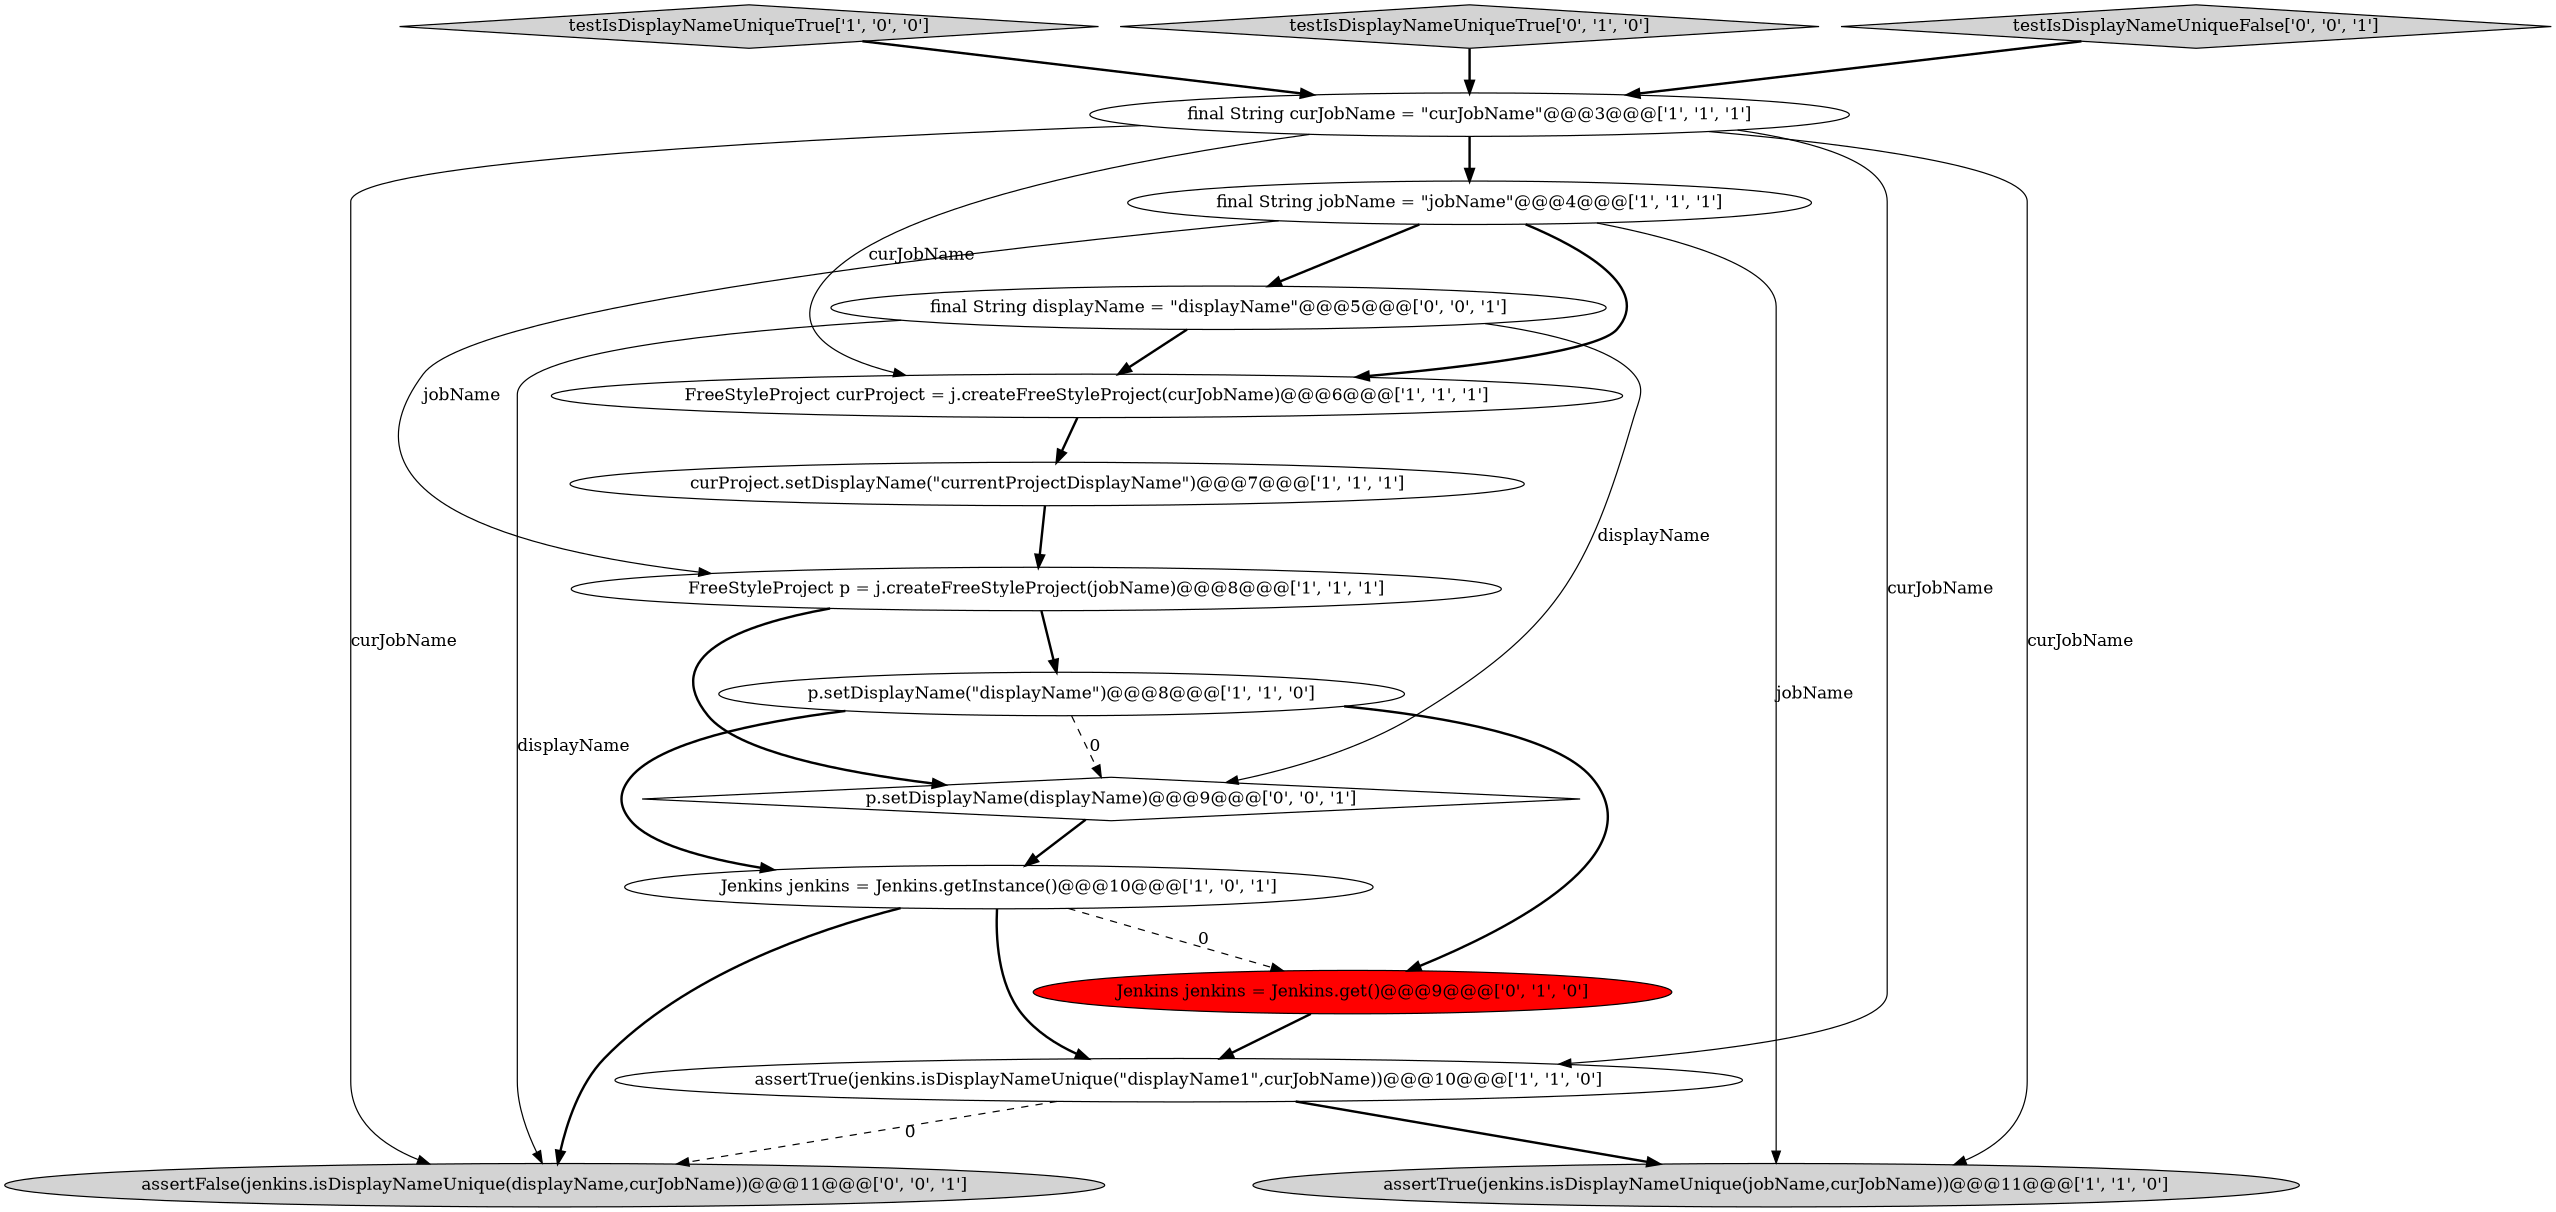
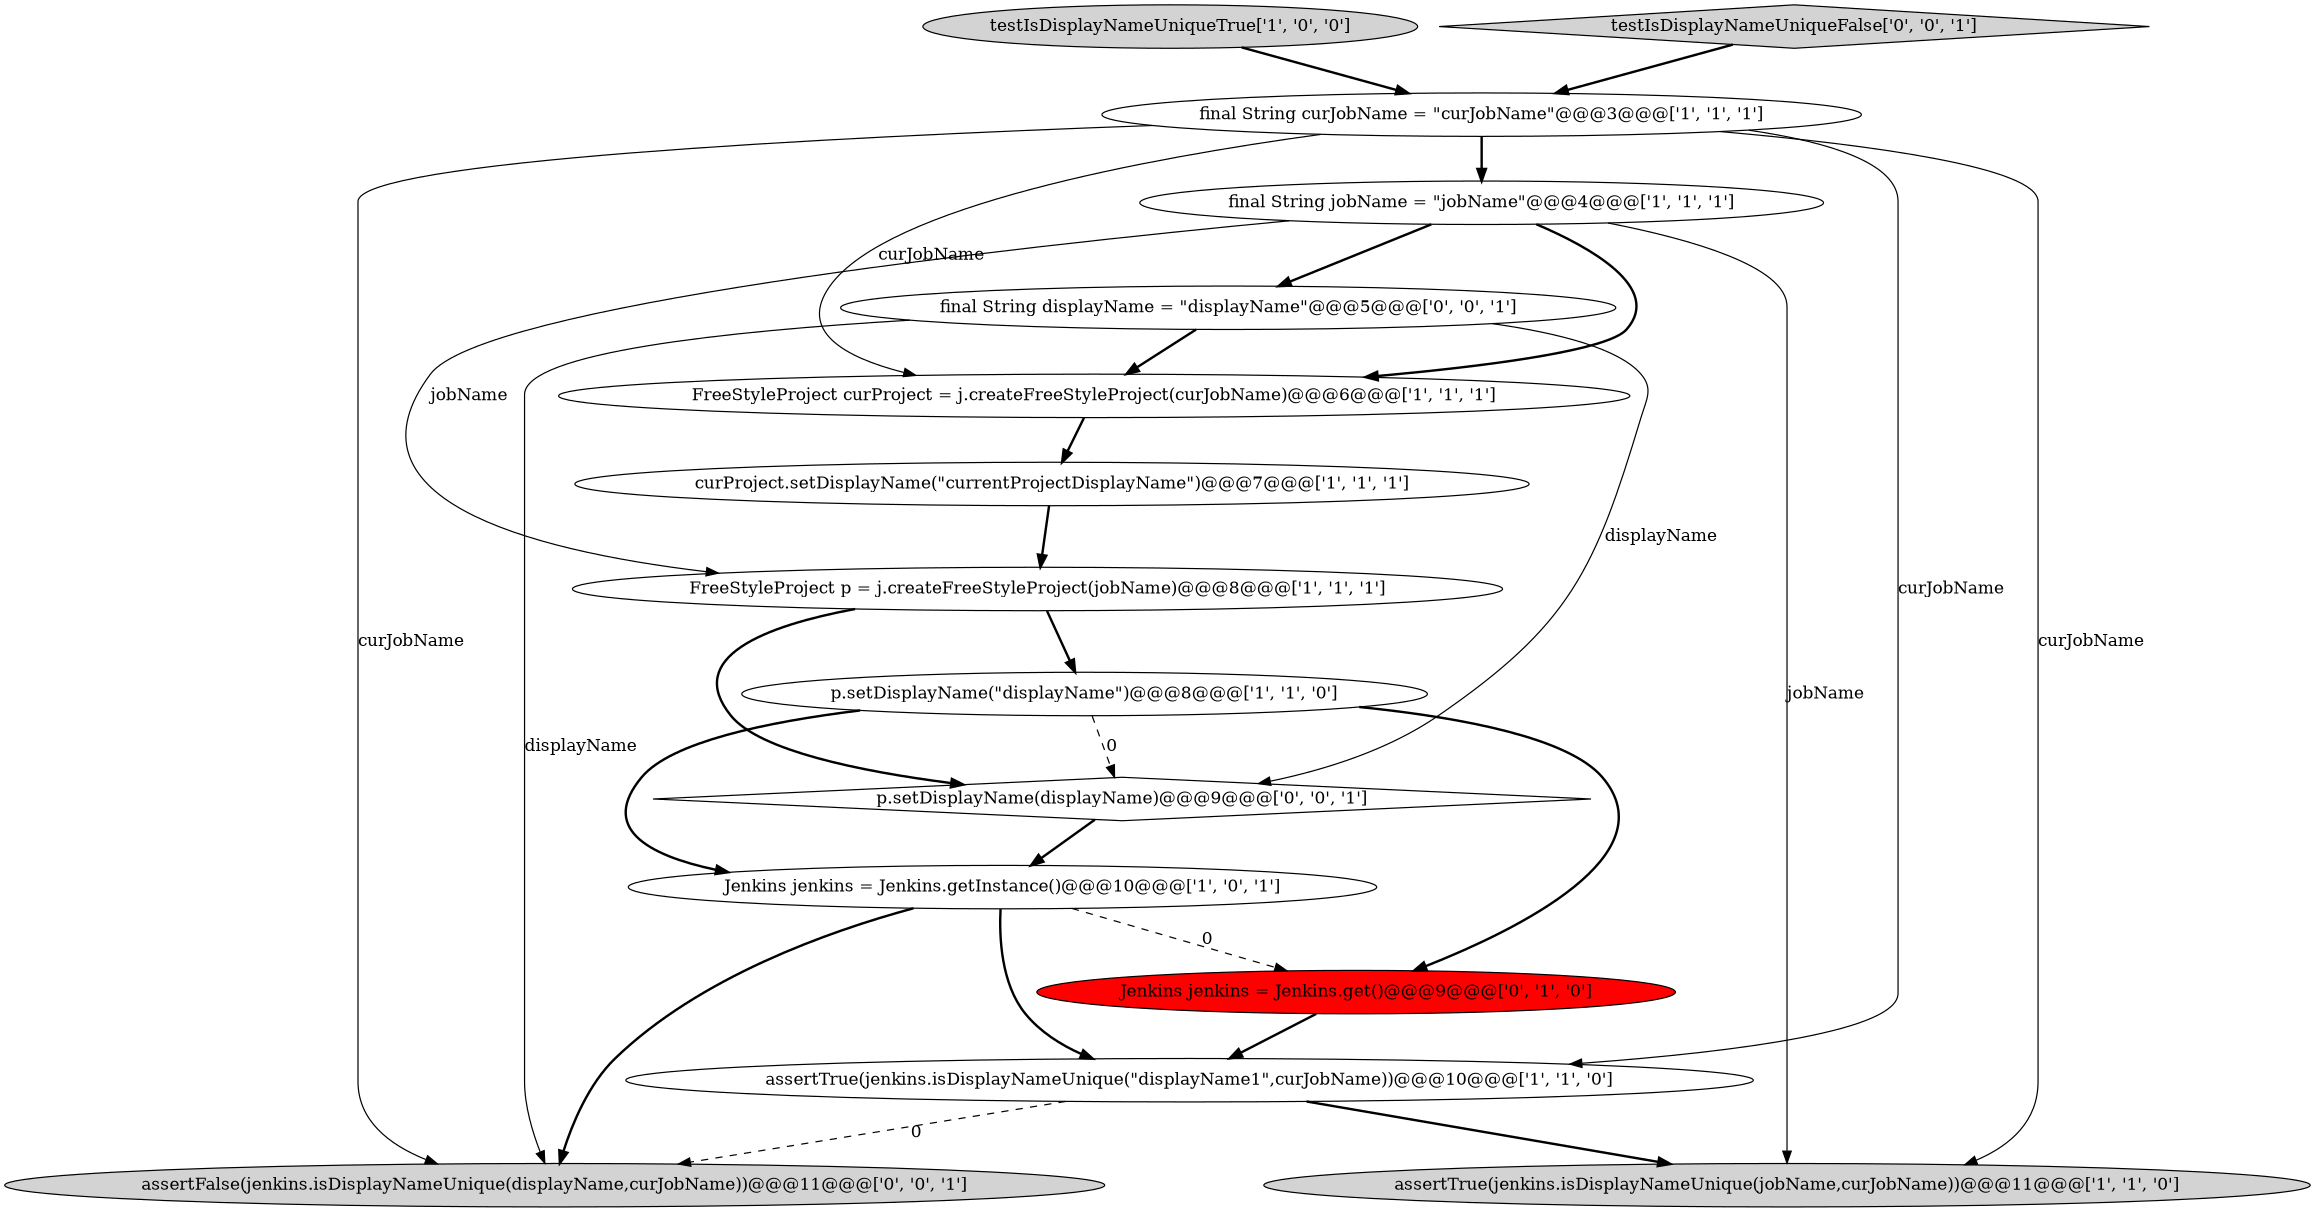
(749, 27) -> (1170, 27)
(1470, 27) -> none
